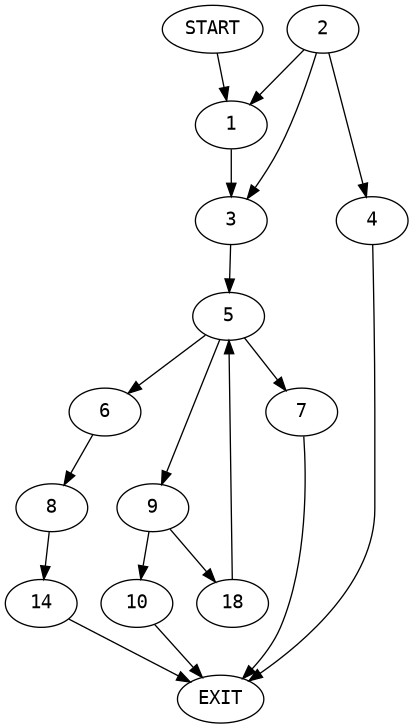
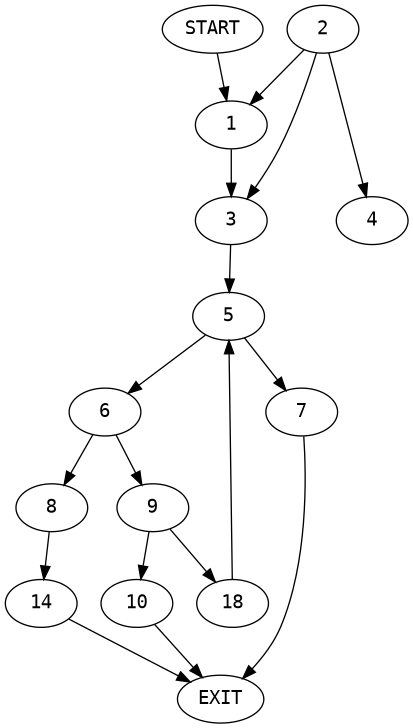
(193, 406) -> (126, 454)
(375, 481) -> none
